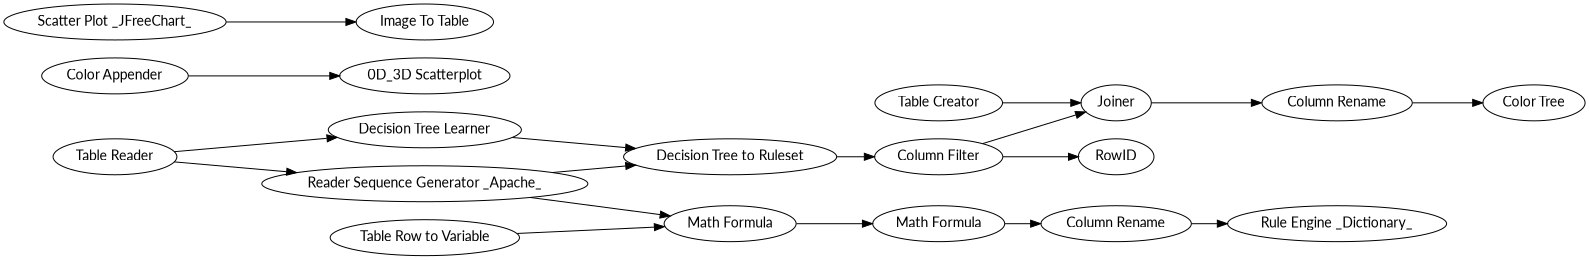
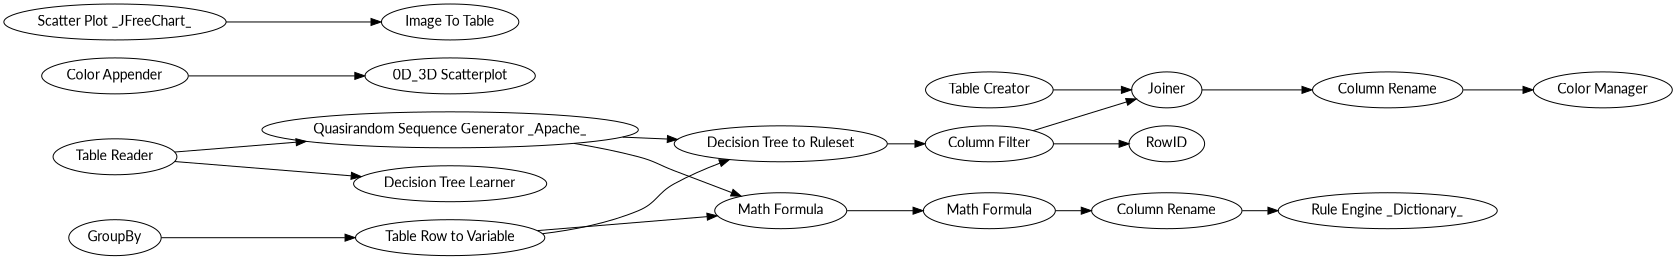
(1534, 103) -> (1603, 90)
(569, 143) -> (637, 211)
(425, 184) -> (450, 130)
none -> (115, 238)
